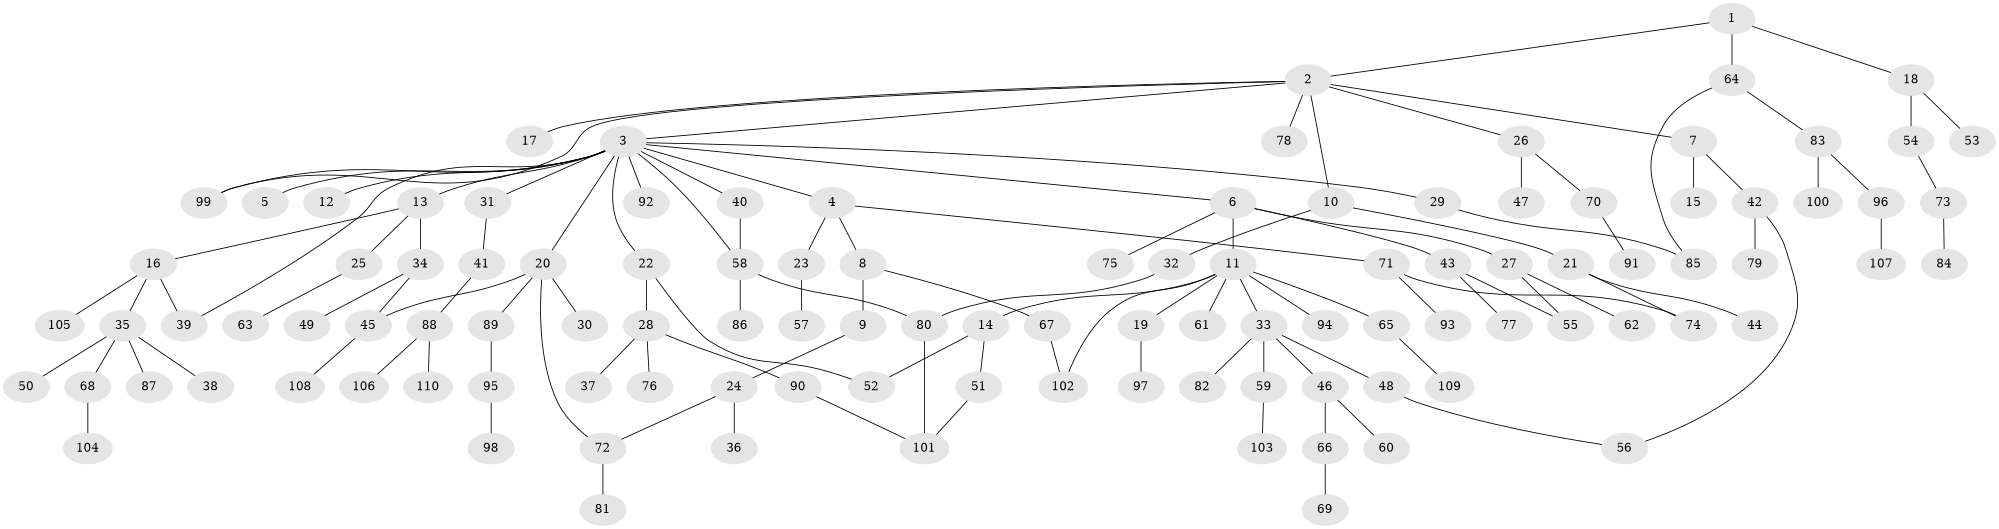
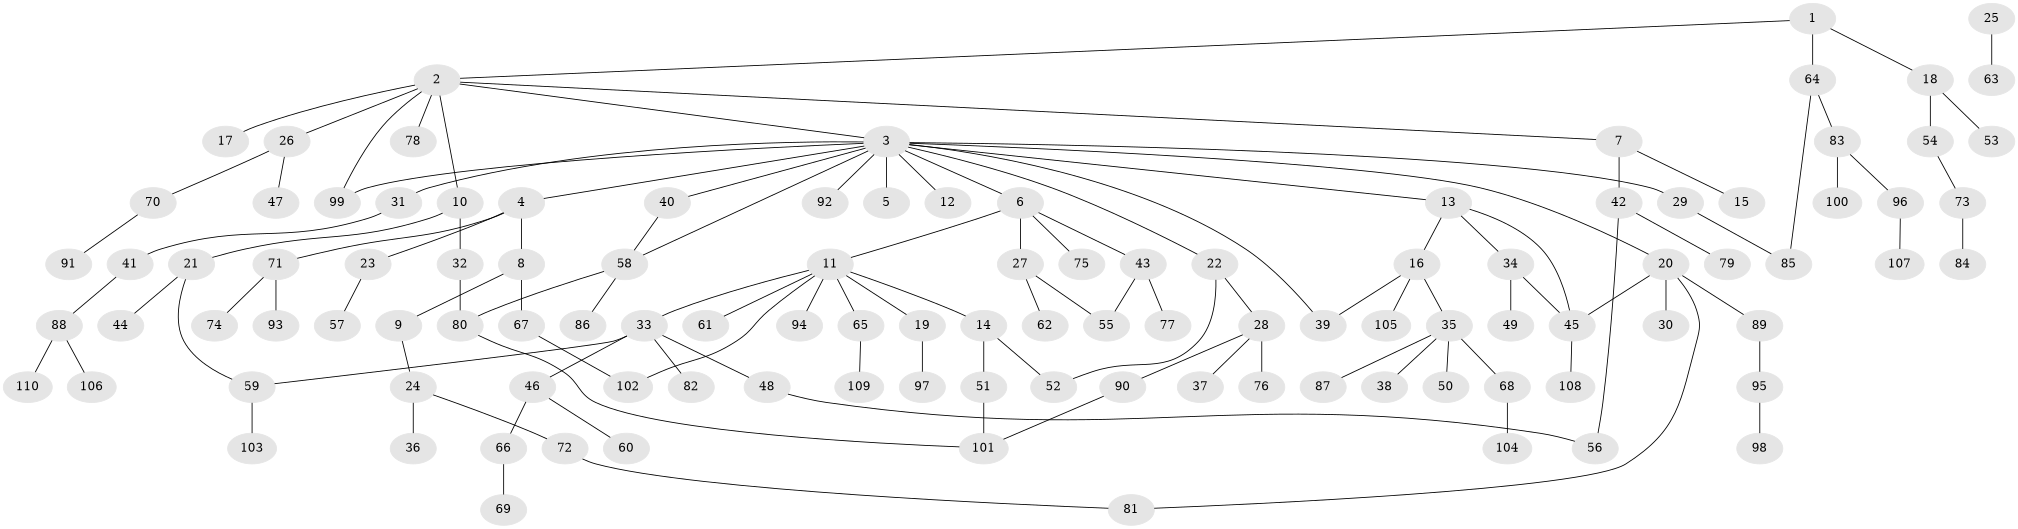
(390, 234) -> (1536, 244)
(1632, 295) -> (184, 341)
(546, 365) -> (1499, 487)
